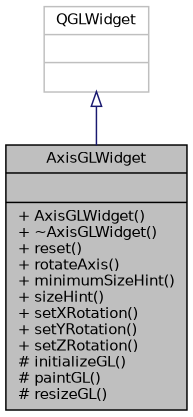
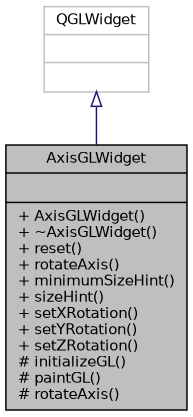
(63, 395) -> (69, 395)
